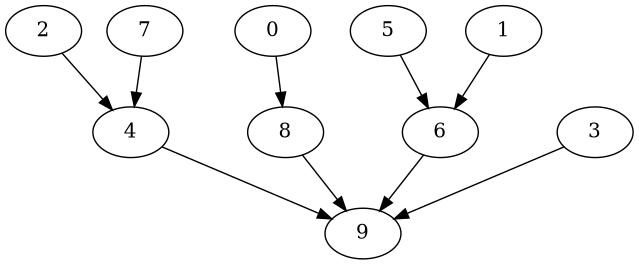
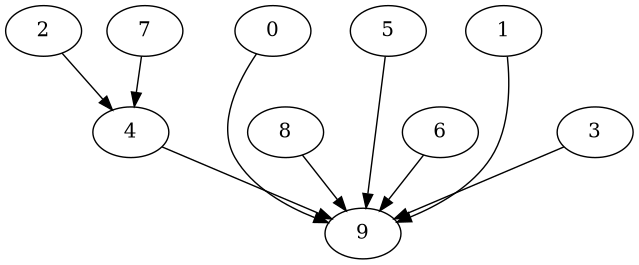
(278, 74) -> (233, 153)
(411, 75) -> (377, 125)
(476, 76) -> (492, 157)
